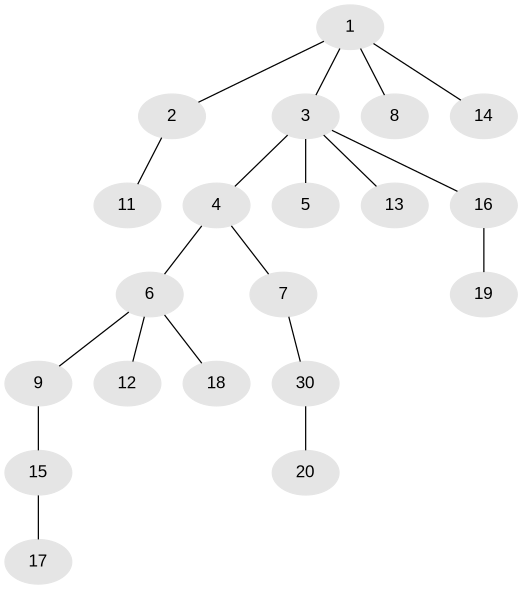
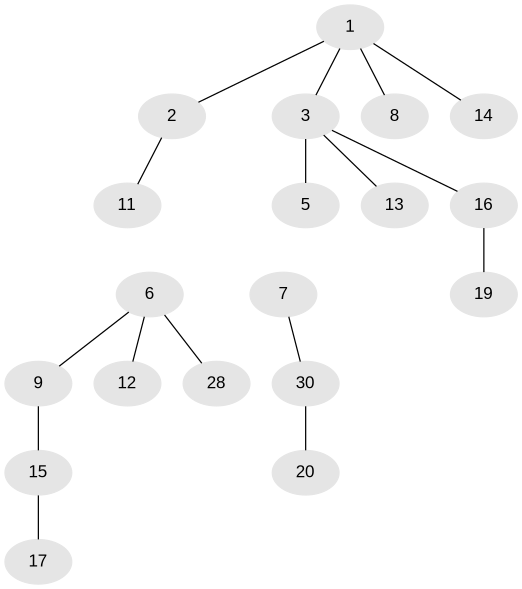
(217, 205) -> none
(217, 384) -> (217, 384)
